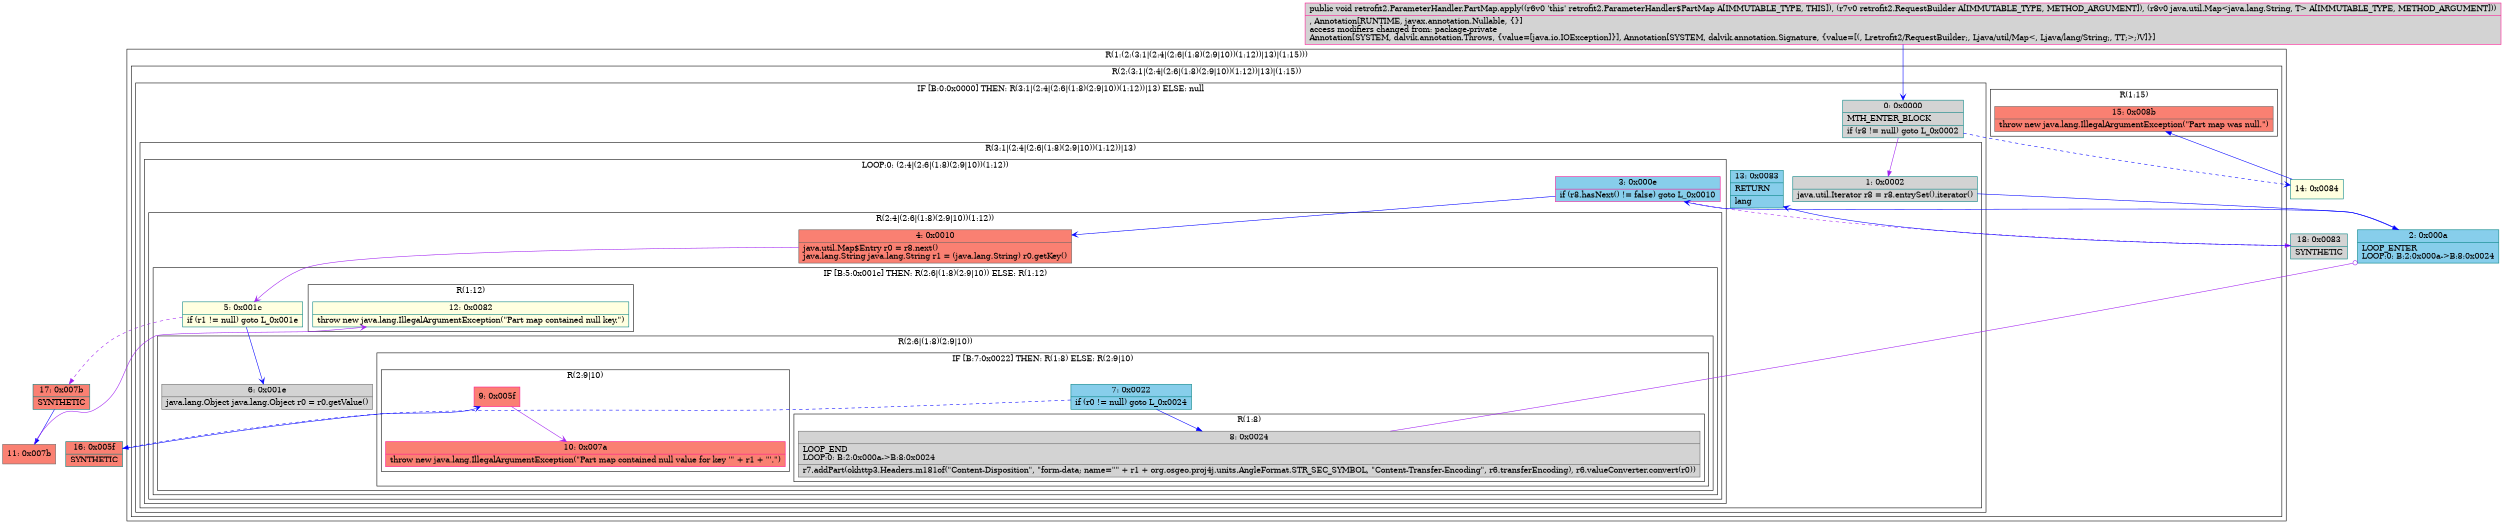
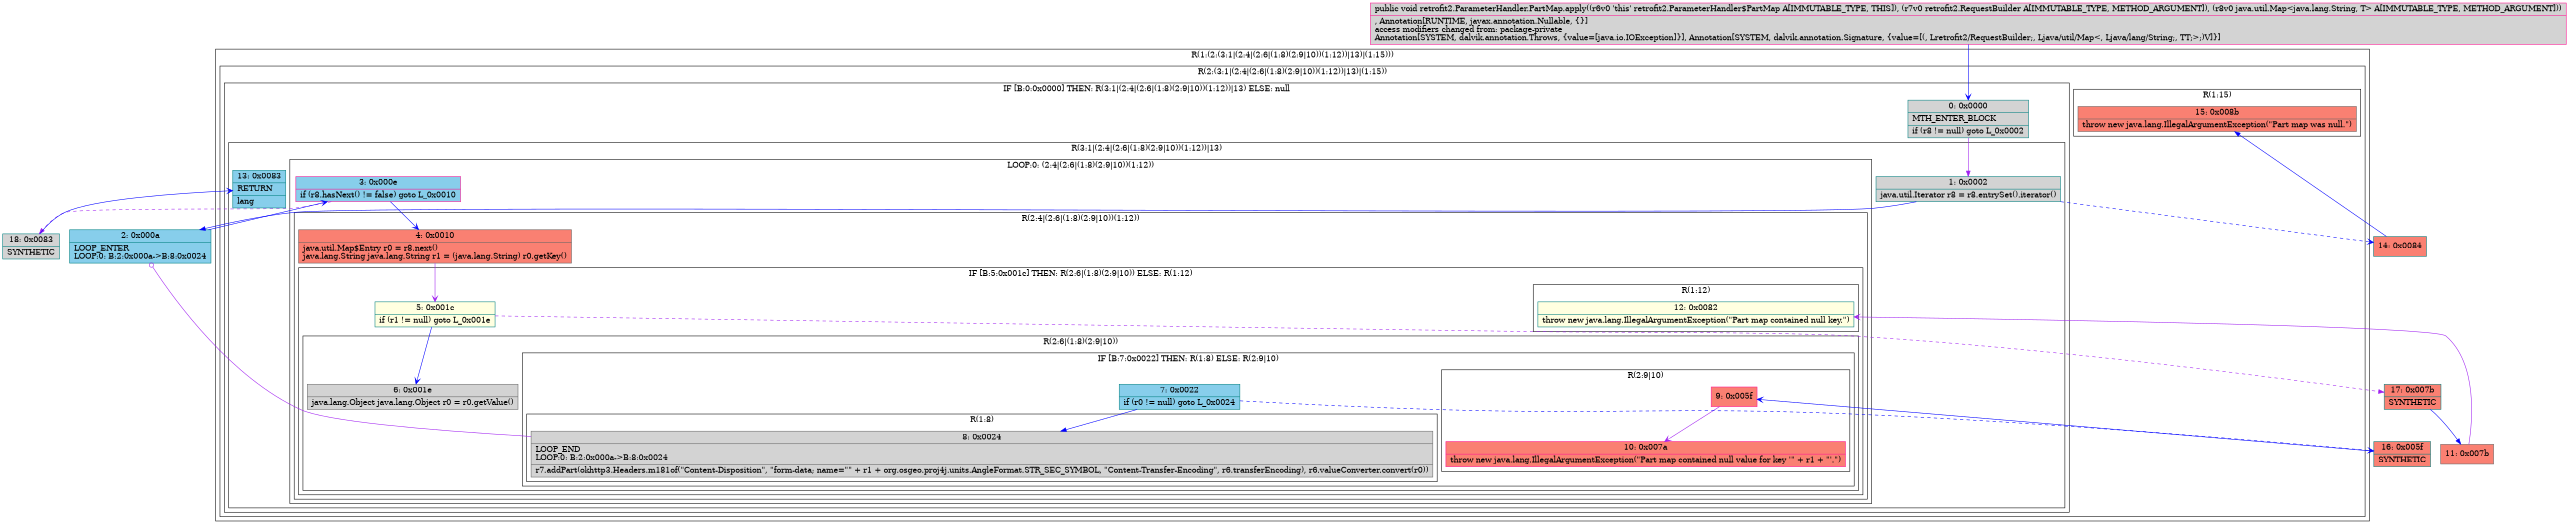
(2124, 161) -> (2214, 222)
(2317, 189) -> (2400, 246)
(598, 410) -> (1805, 412)
